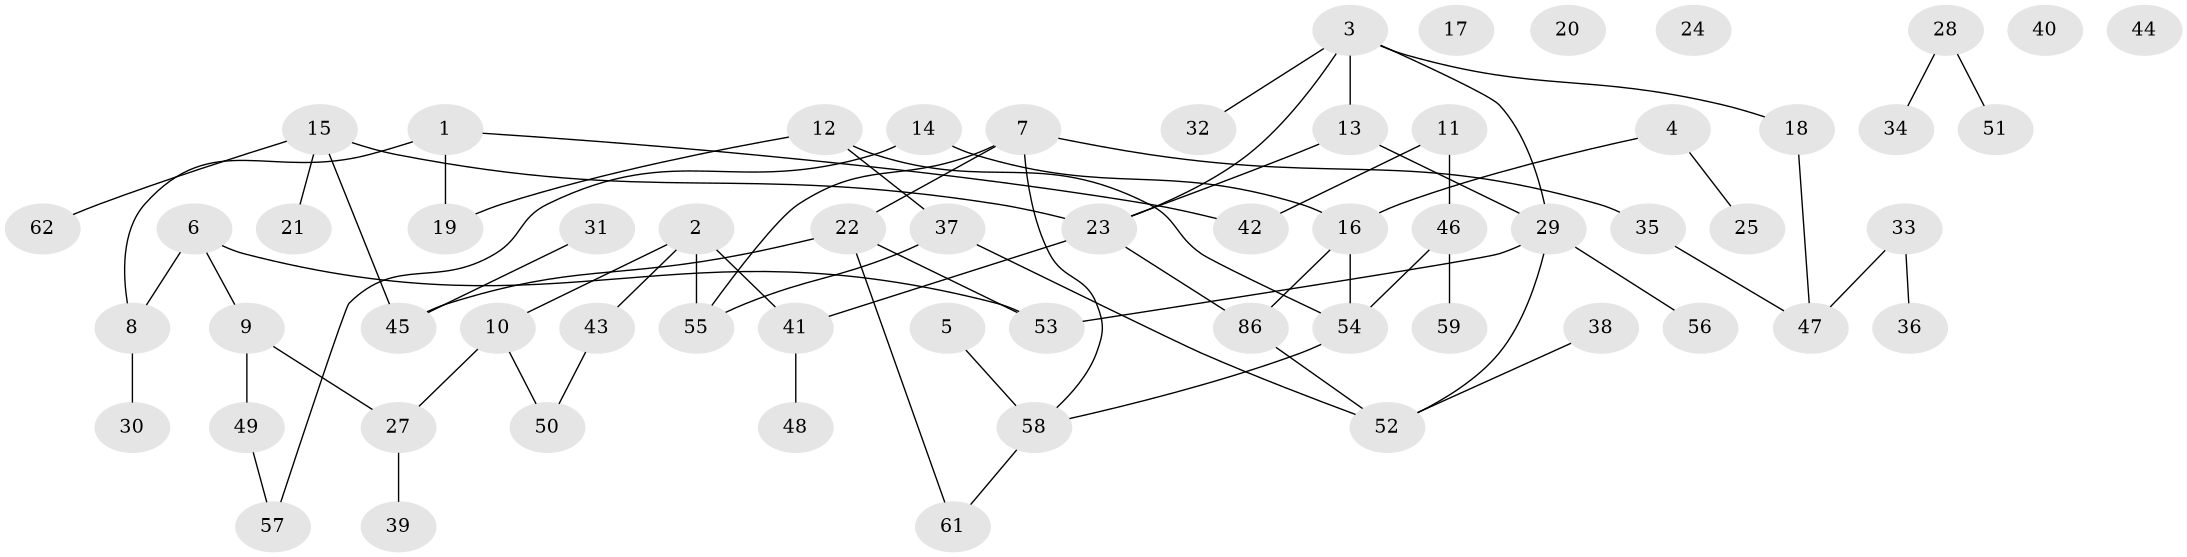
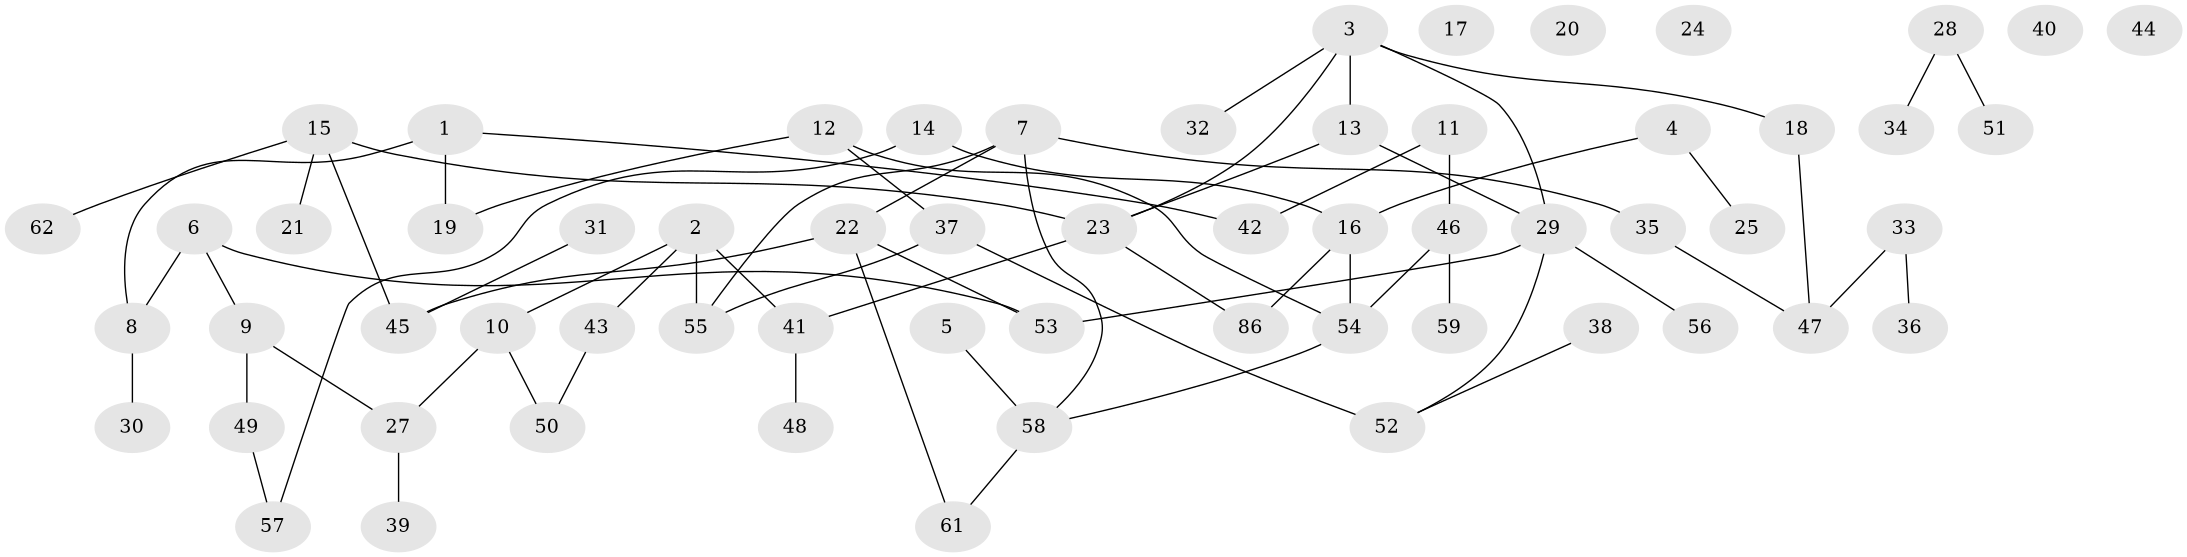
(1319, 378) -> none
